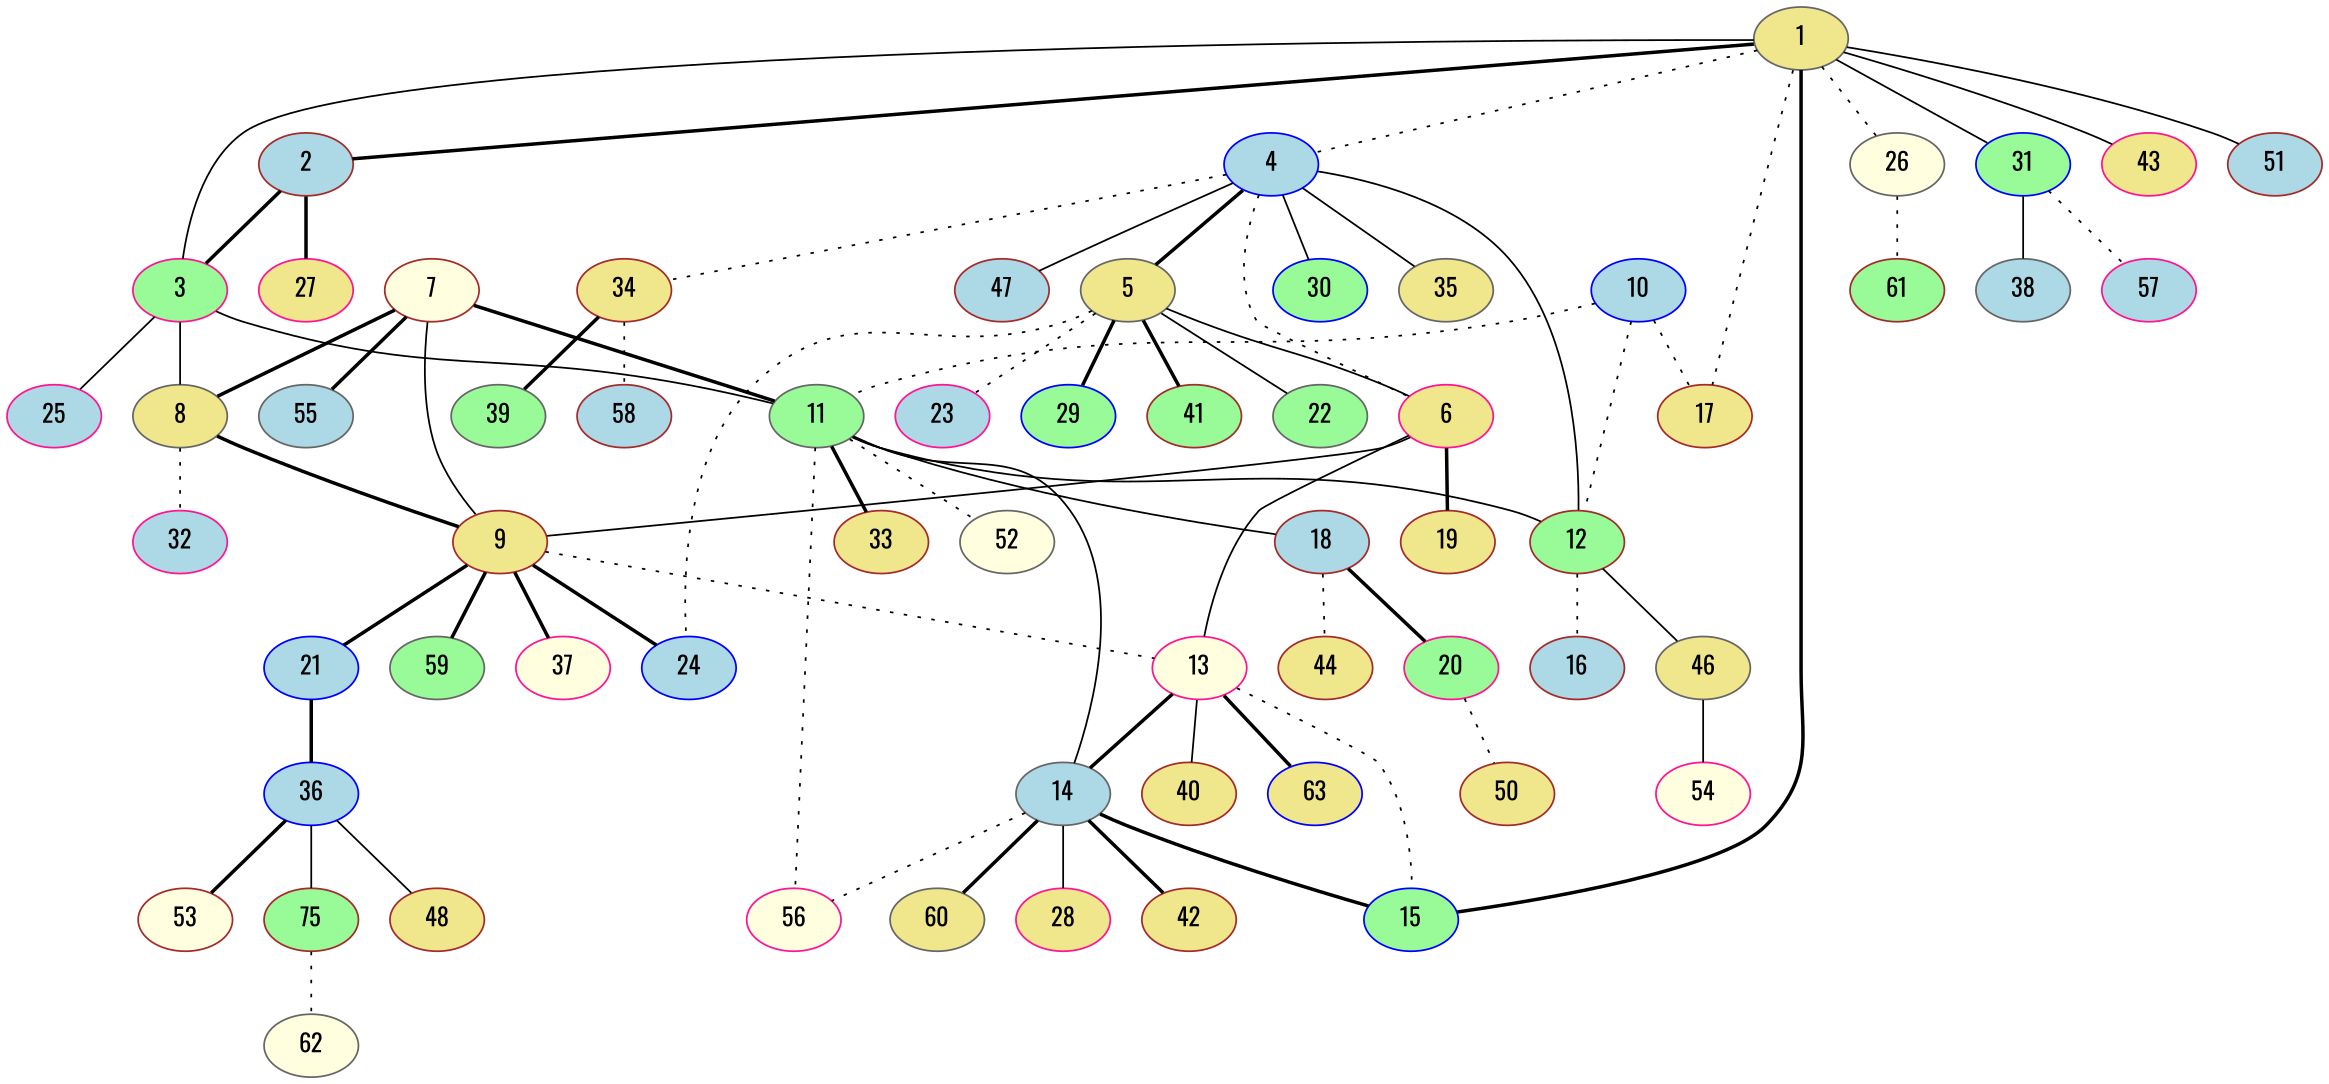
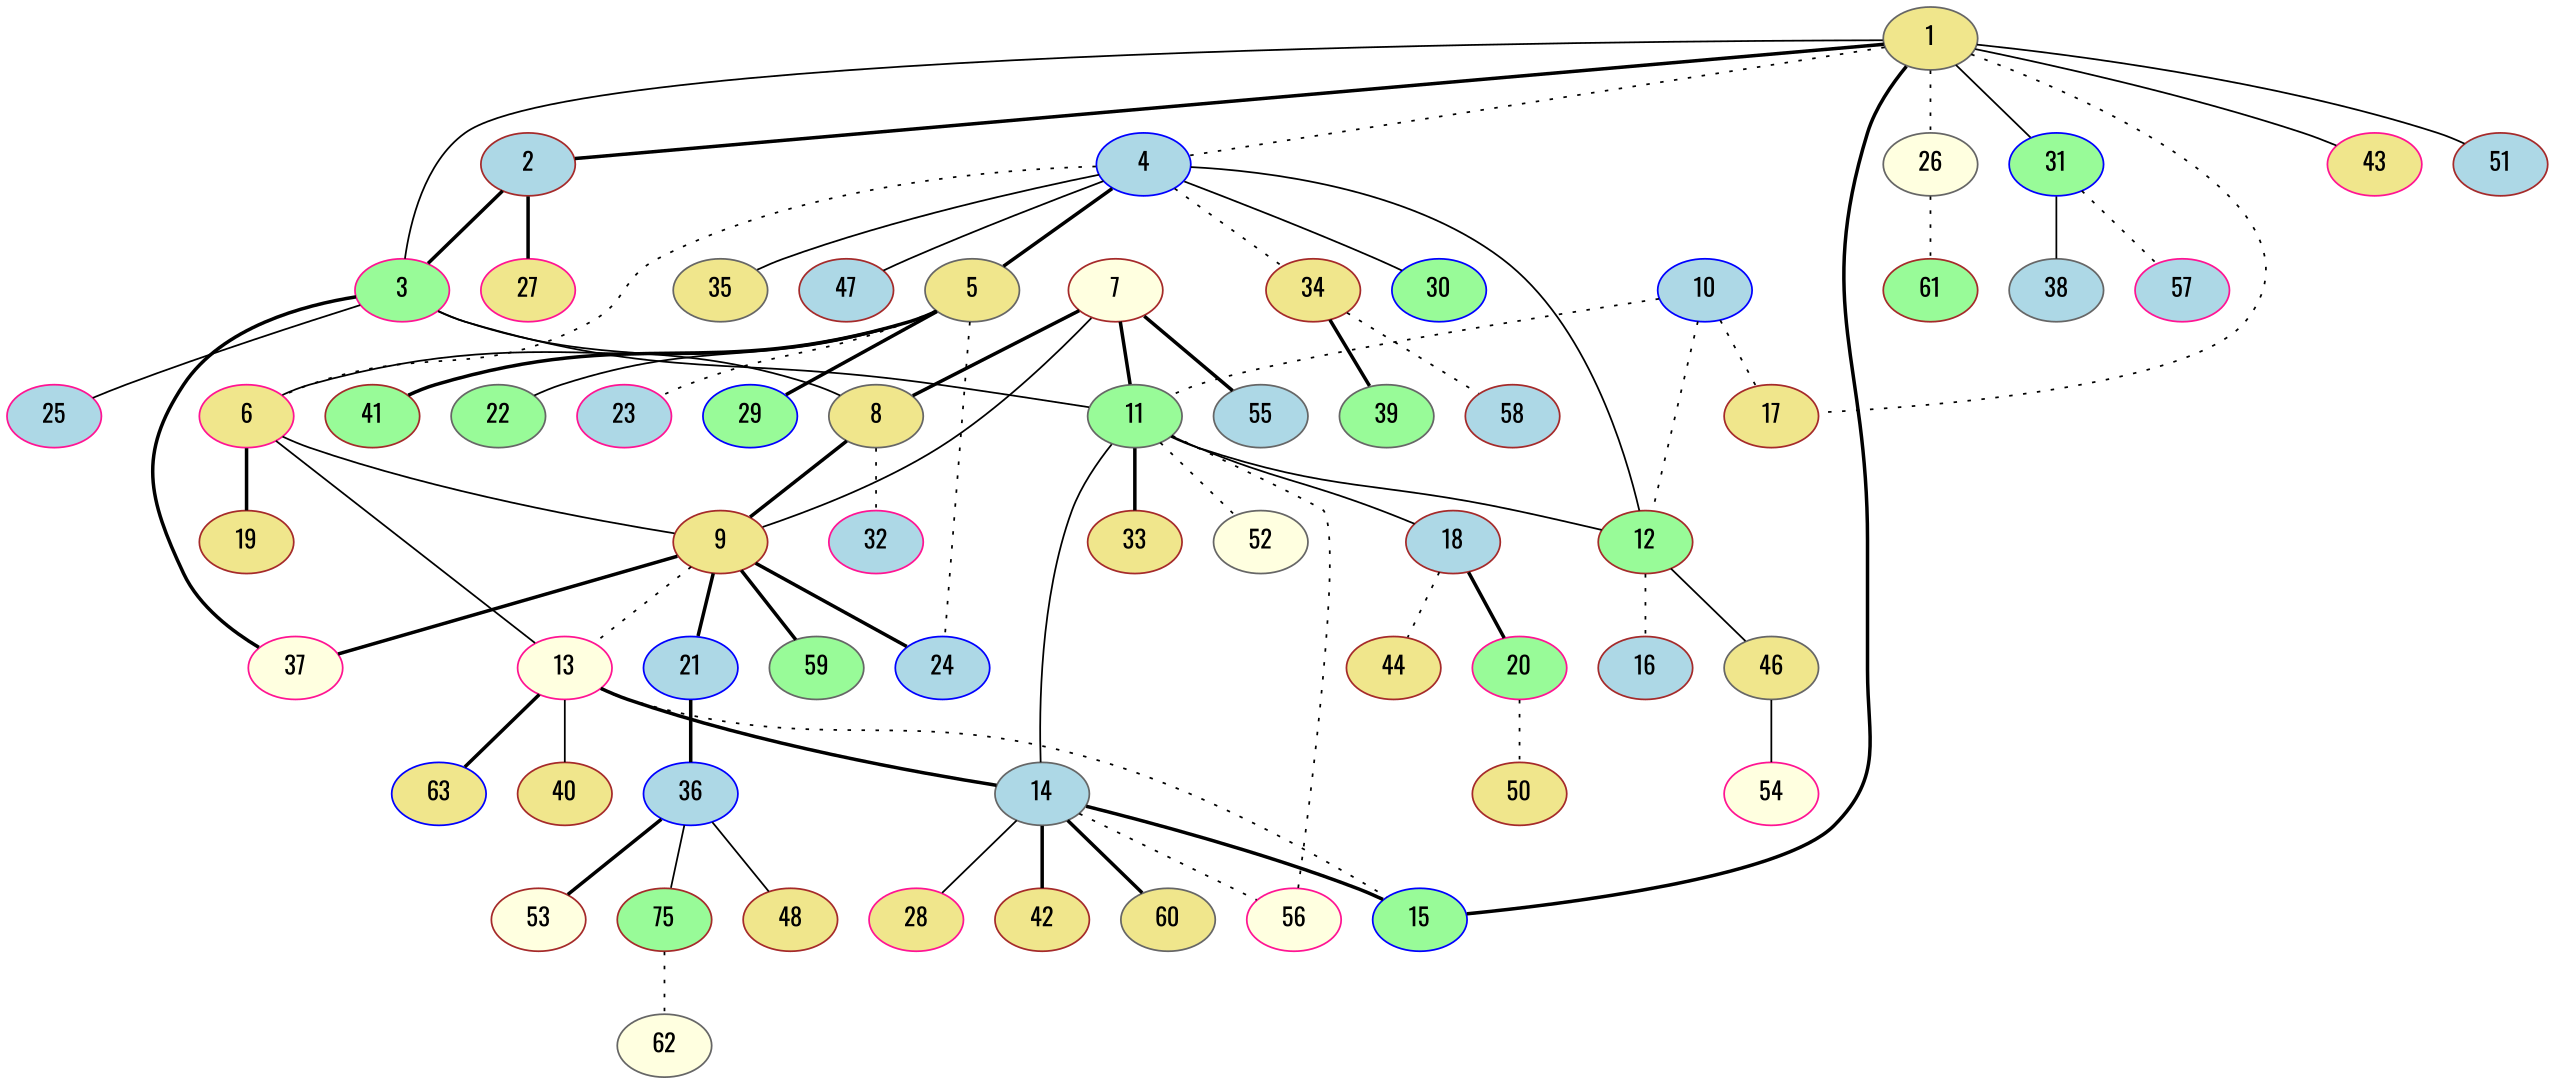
none -> (159, 433)
